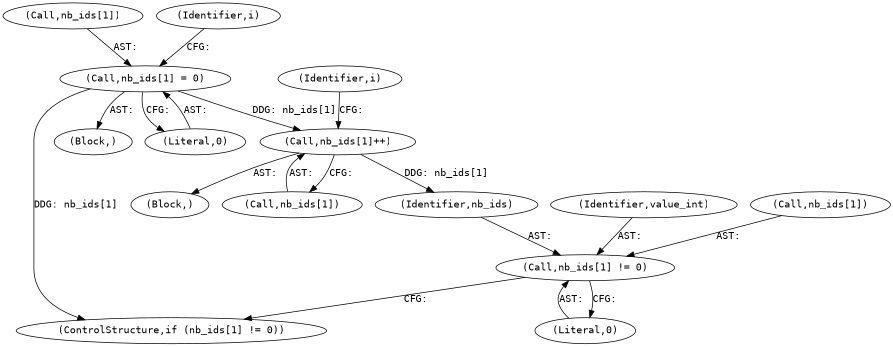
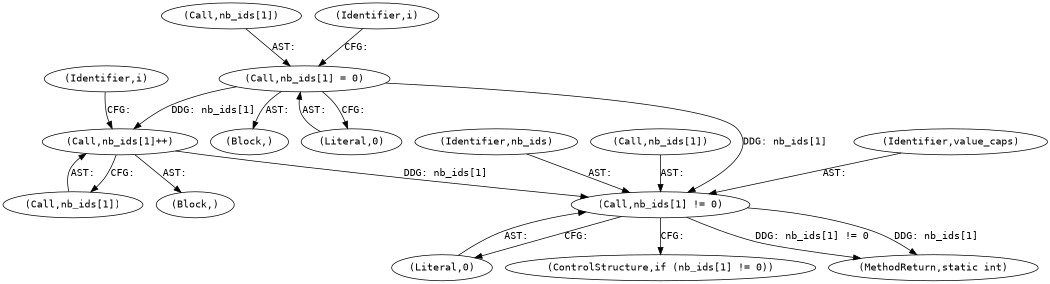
(394, 172) -> (378, 175)
(34, 199) -> (606, 100)
(644, 205) -> (951, 142)
none -> (933, 268)
